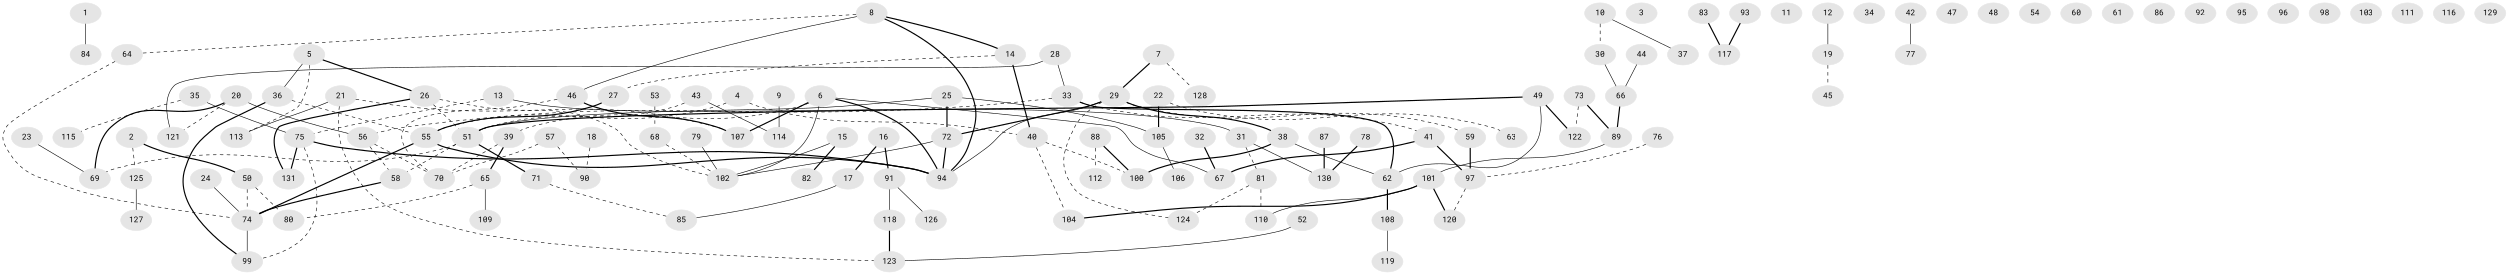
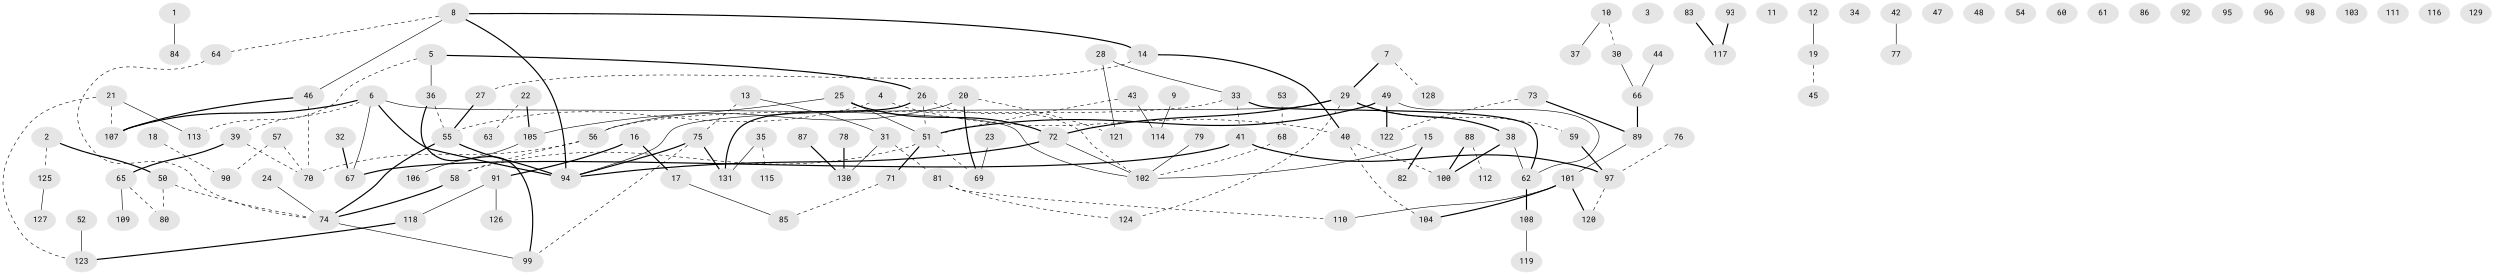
(246, 118) -> (743, 158)
